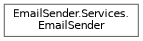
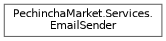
(71, 20) -> (83, 20)
